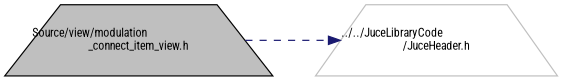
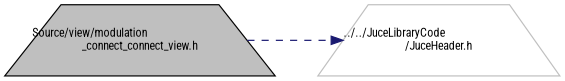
(139, 40) -> (140, 40)
